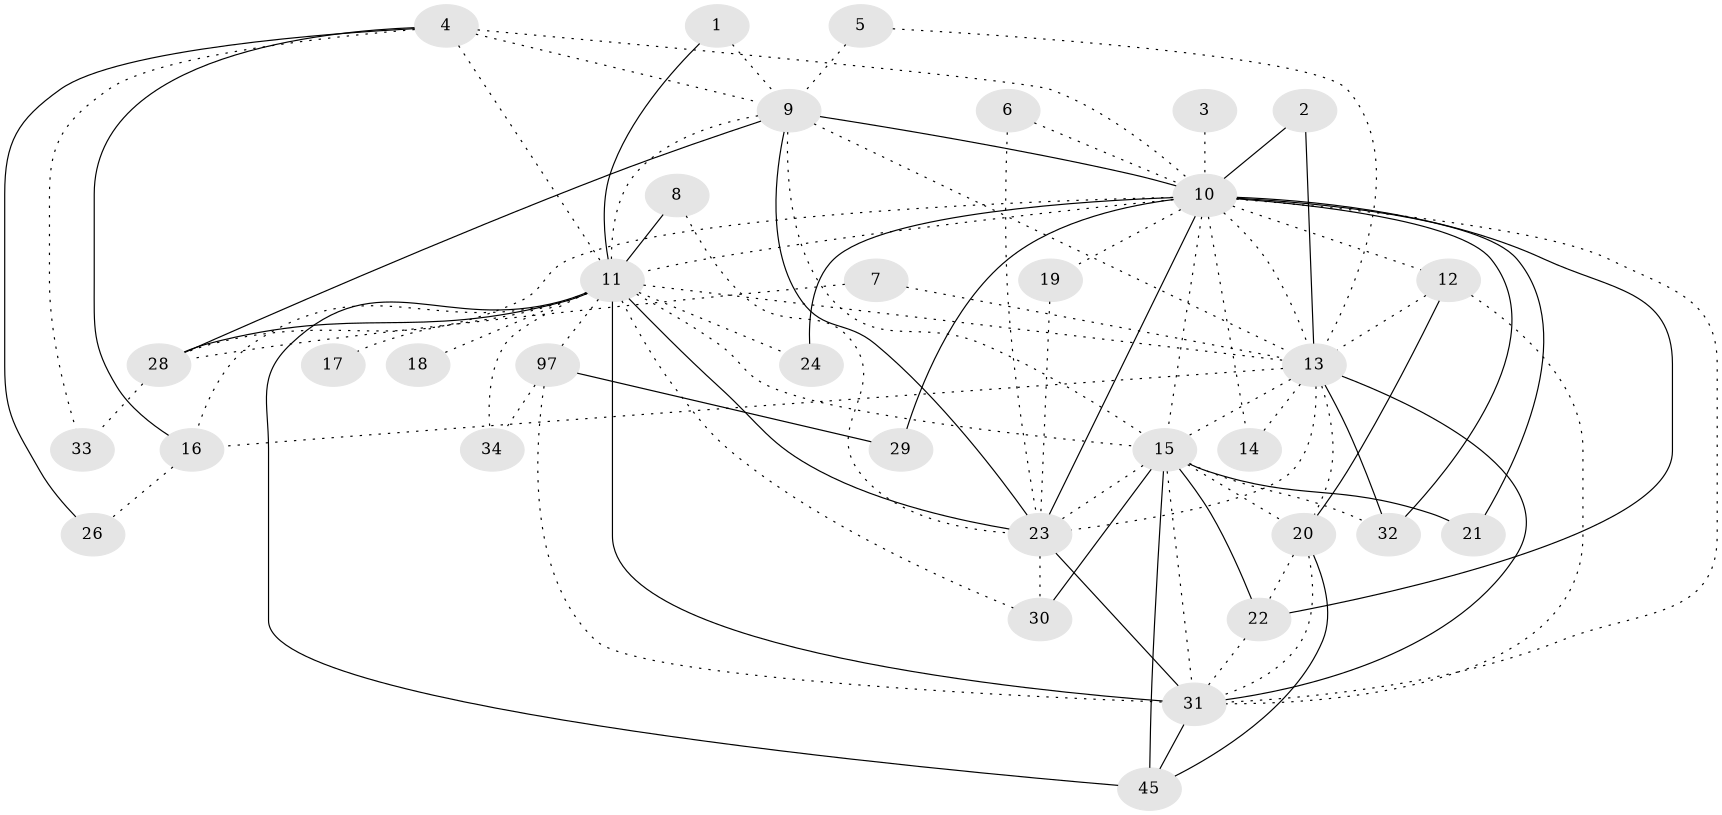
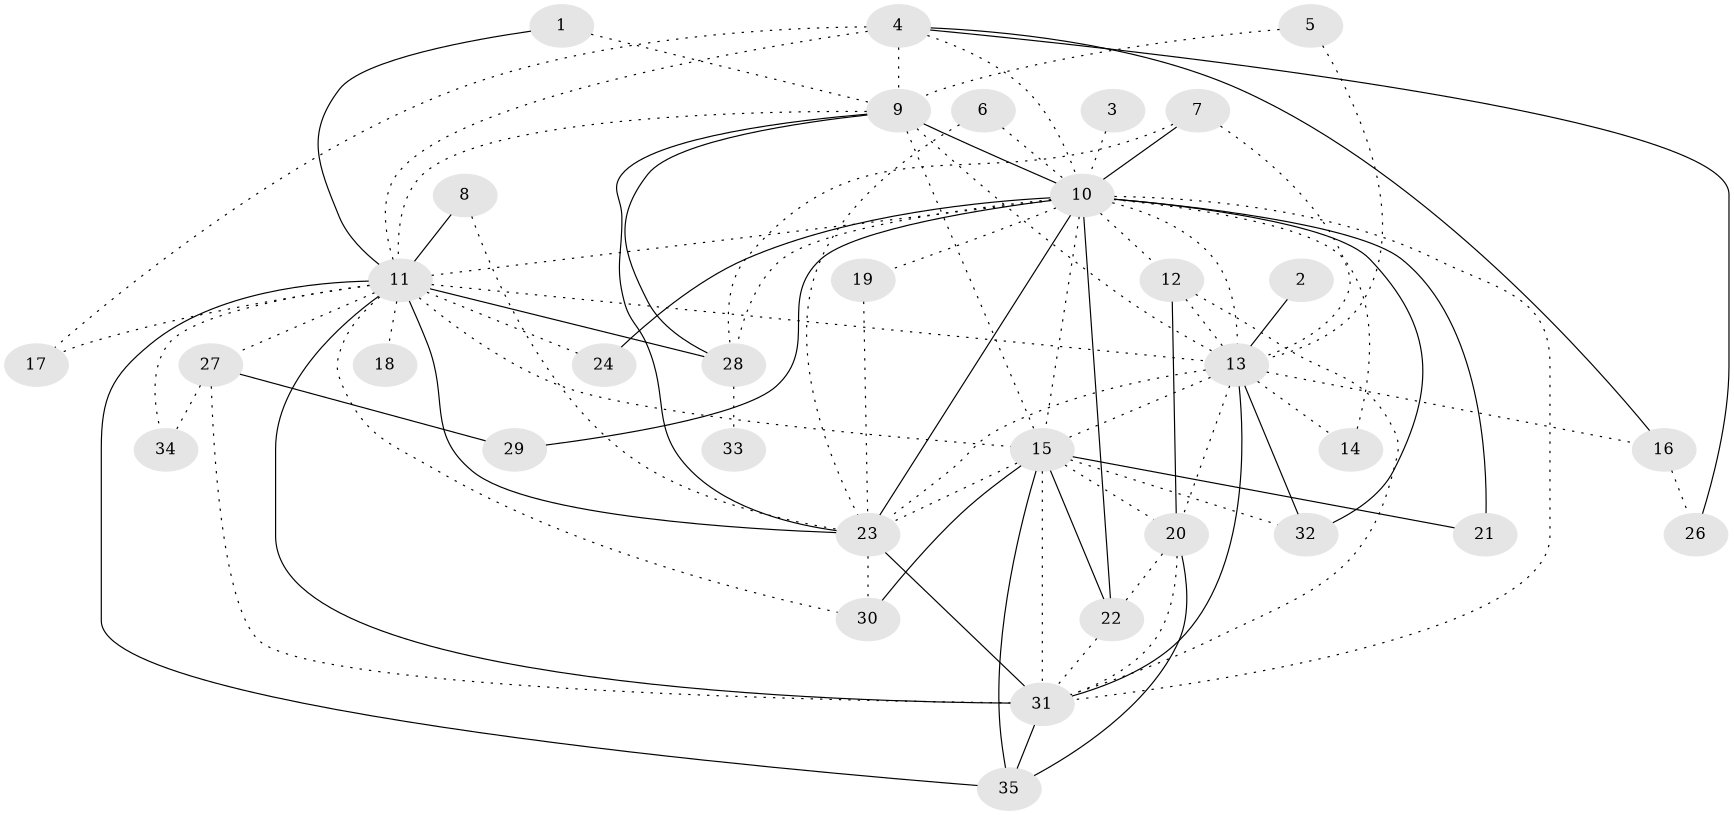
(88, 105) -> (427, 102)
(1255, 153) -> (1140, 153)
(322, 312) -> none
(548, 365) -> (211, 365)
(1150, 789) -> (1009, 789)
